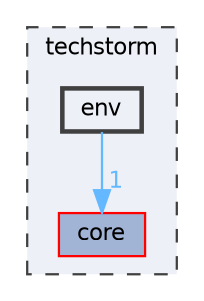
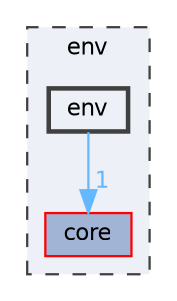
(102, 49) -> (88, 49)
